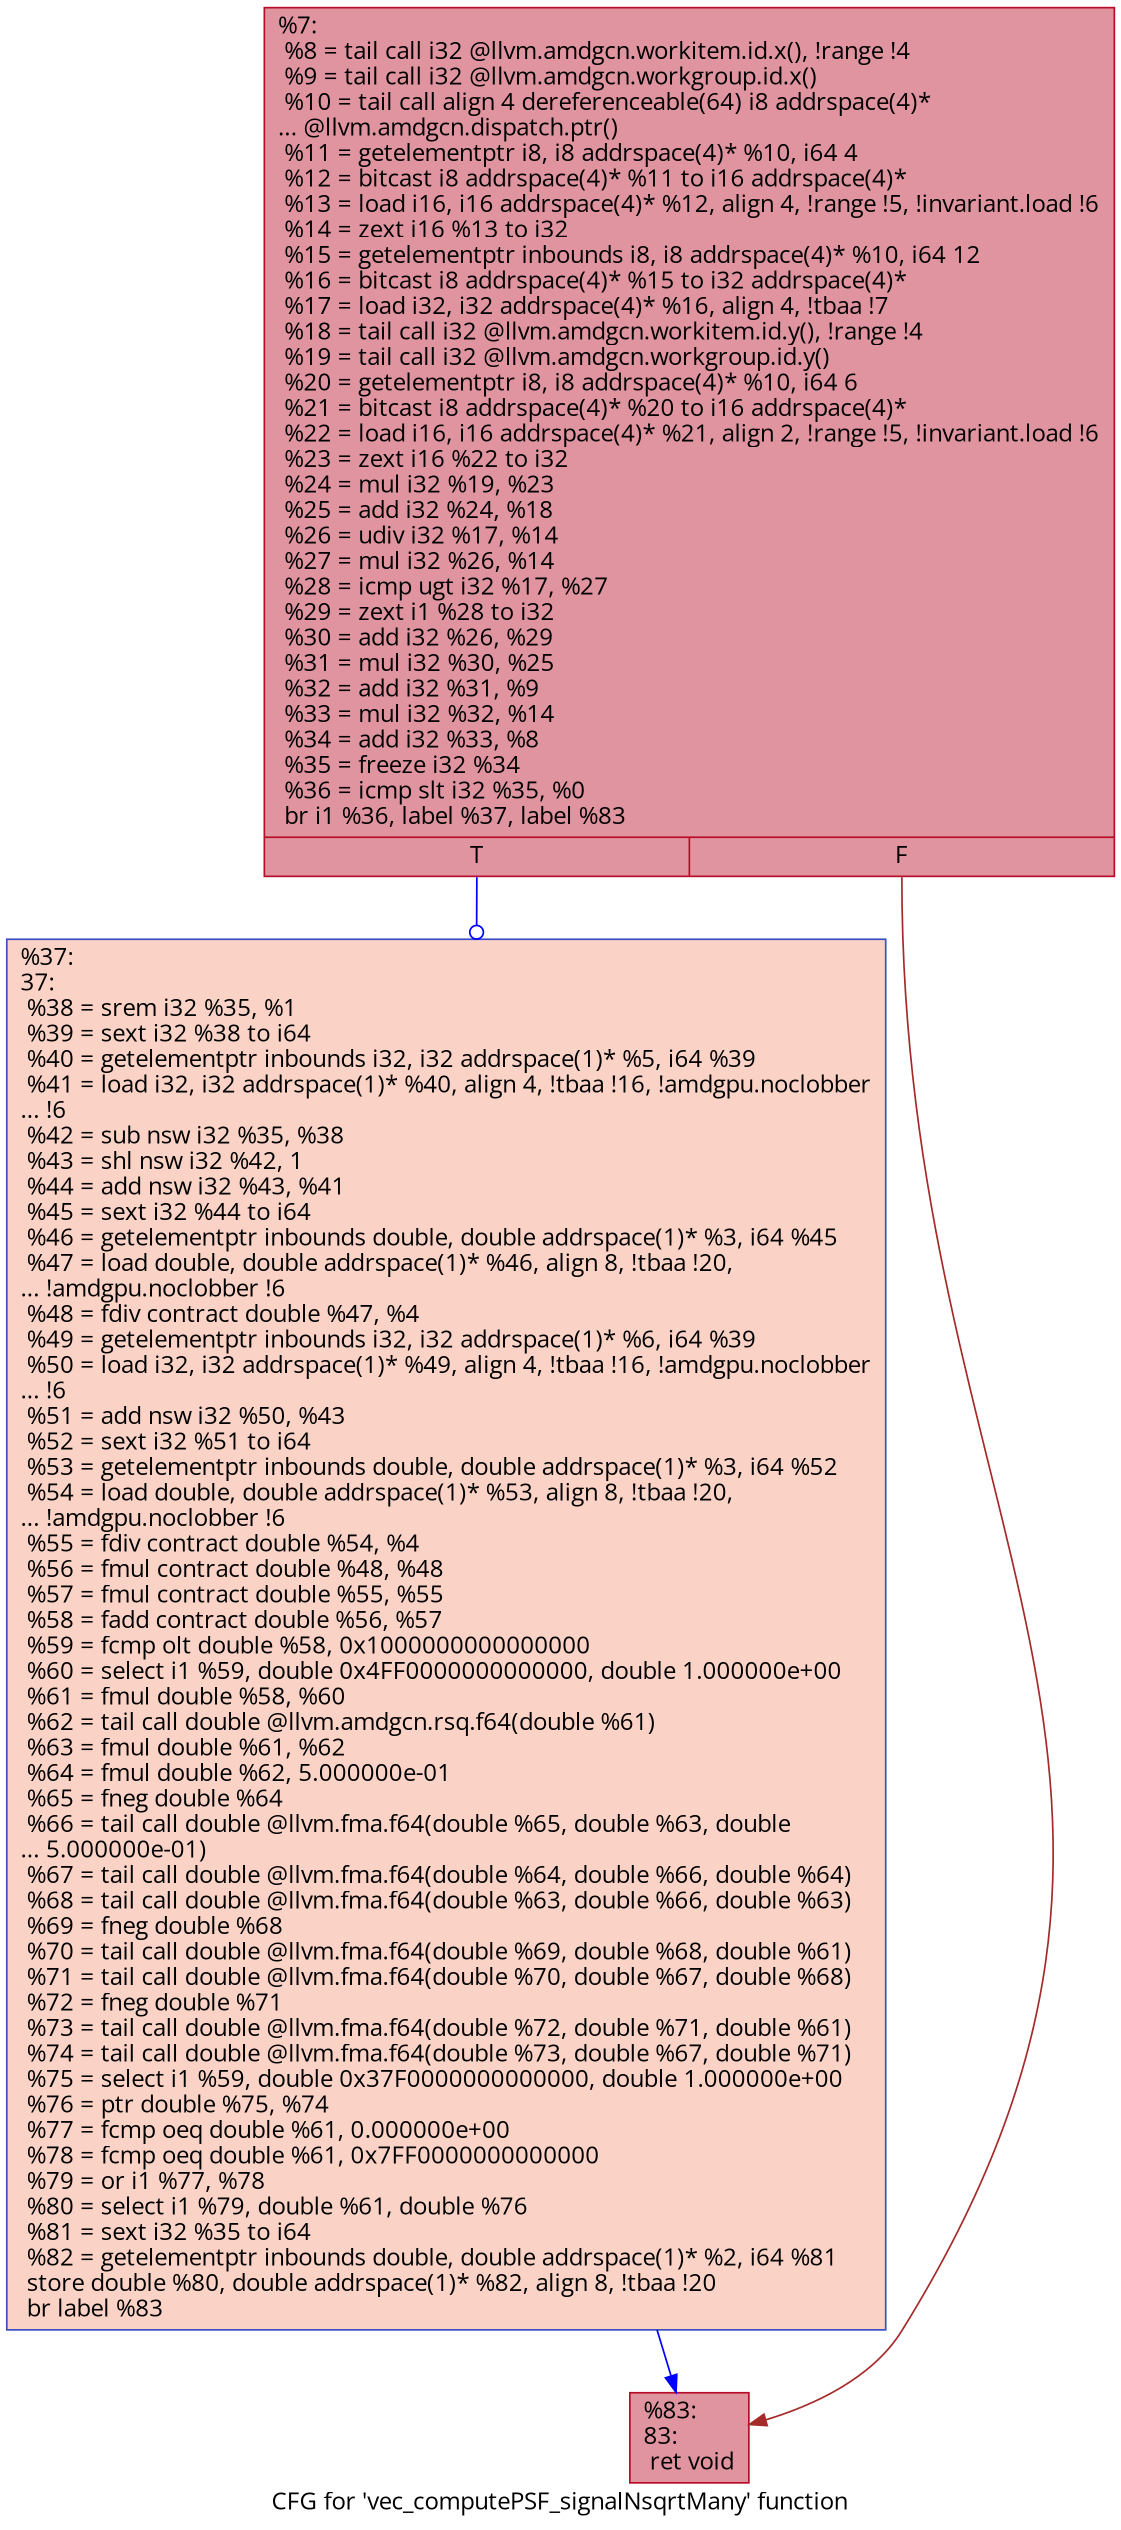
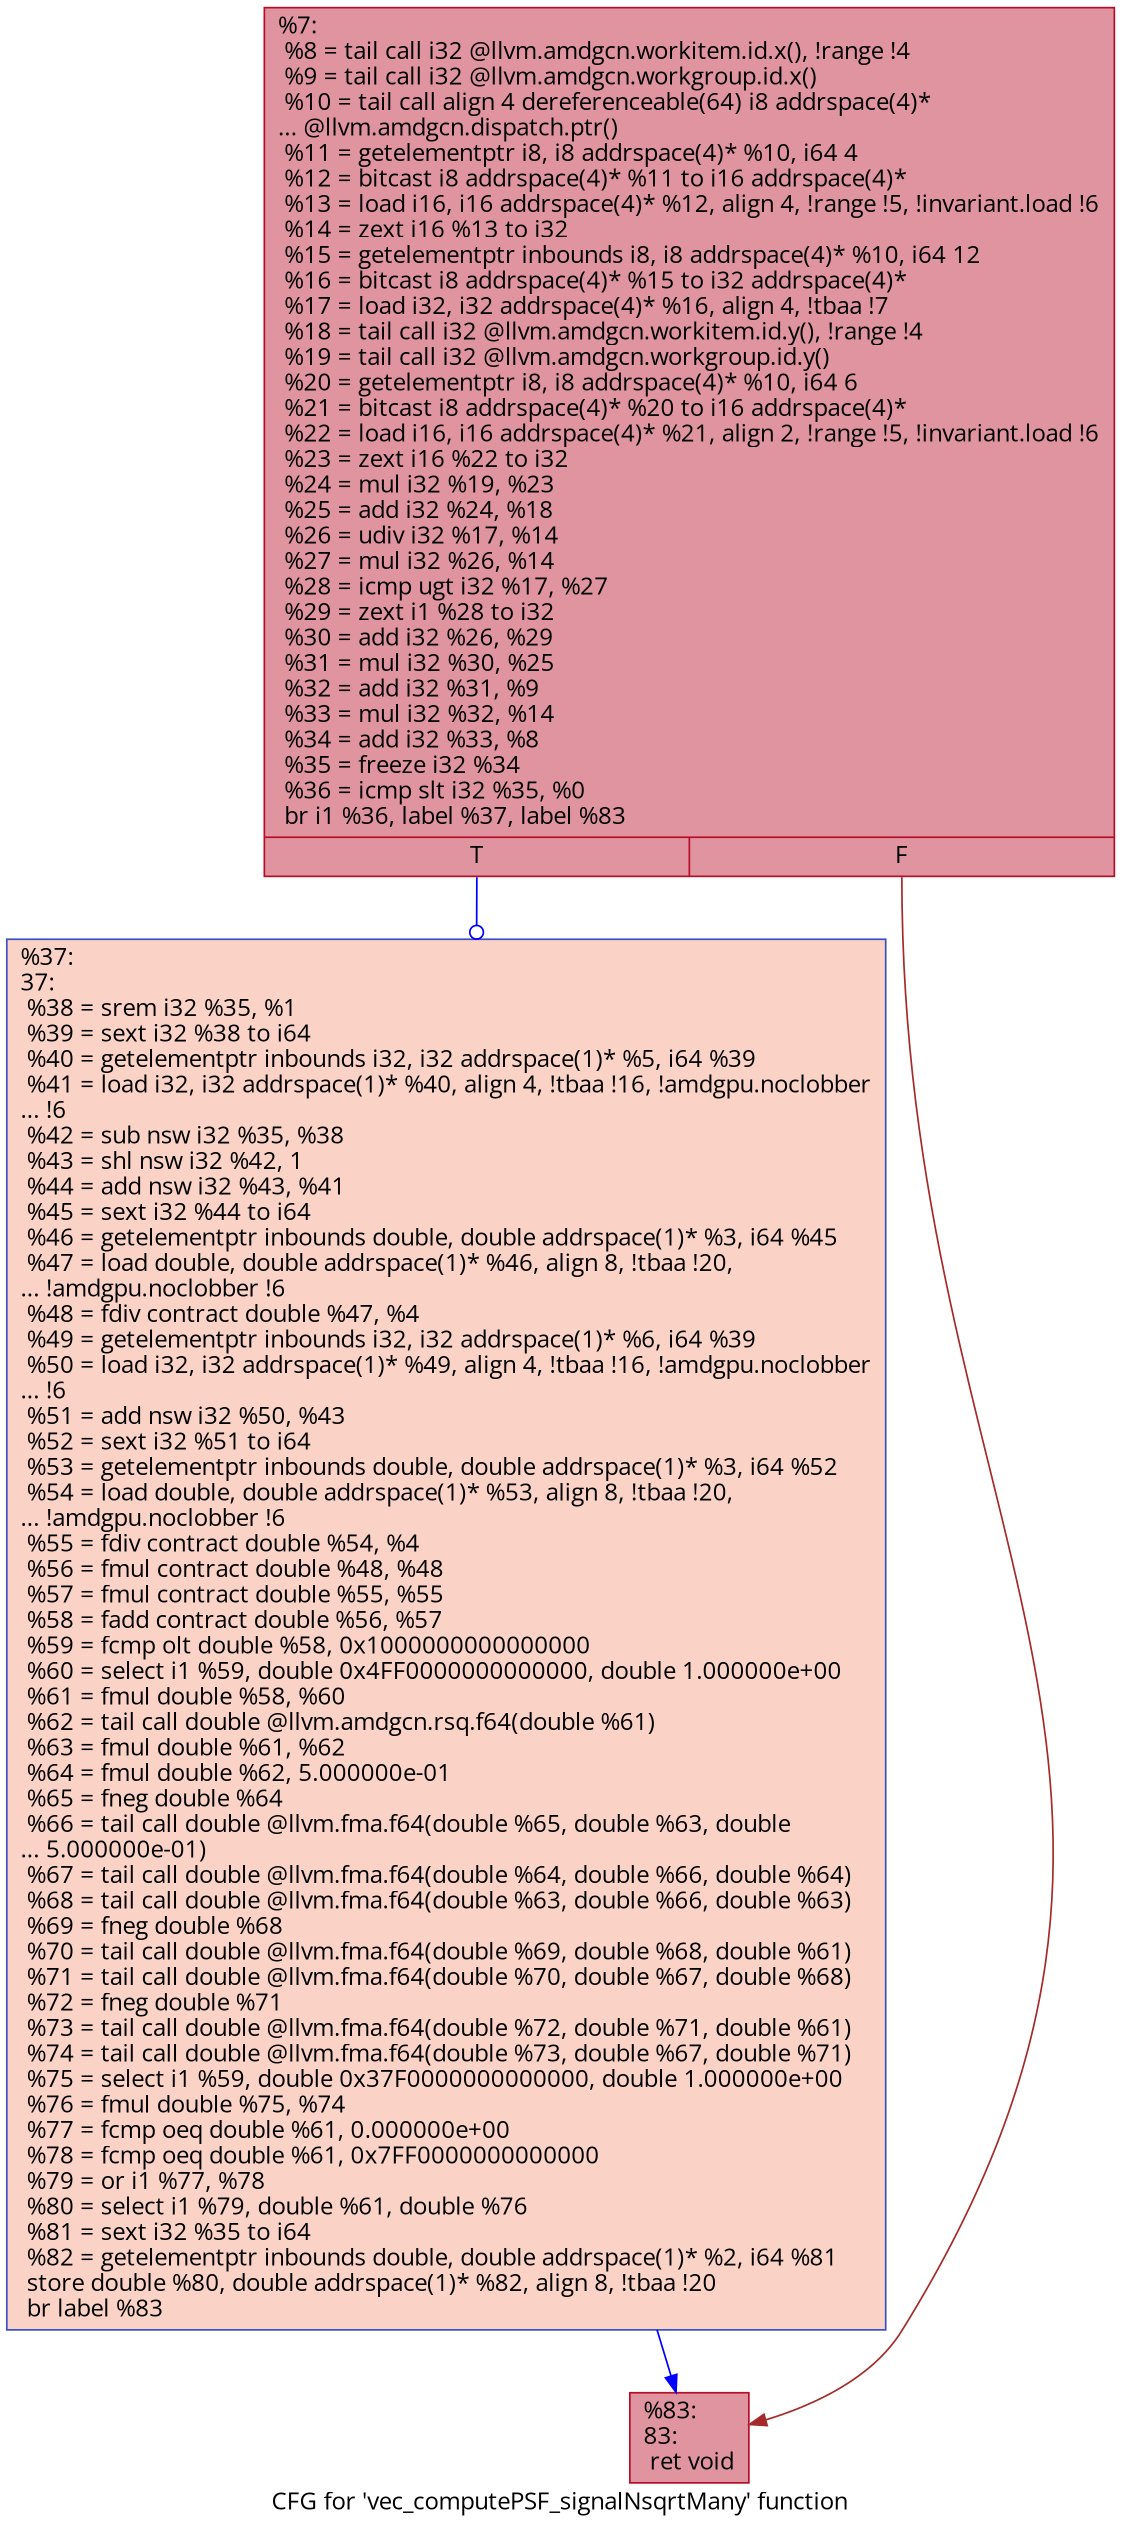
(175, 2105) -> (184, 2105)
